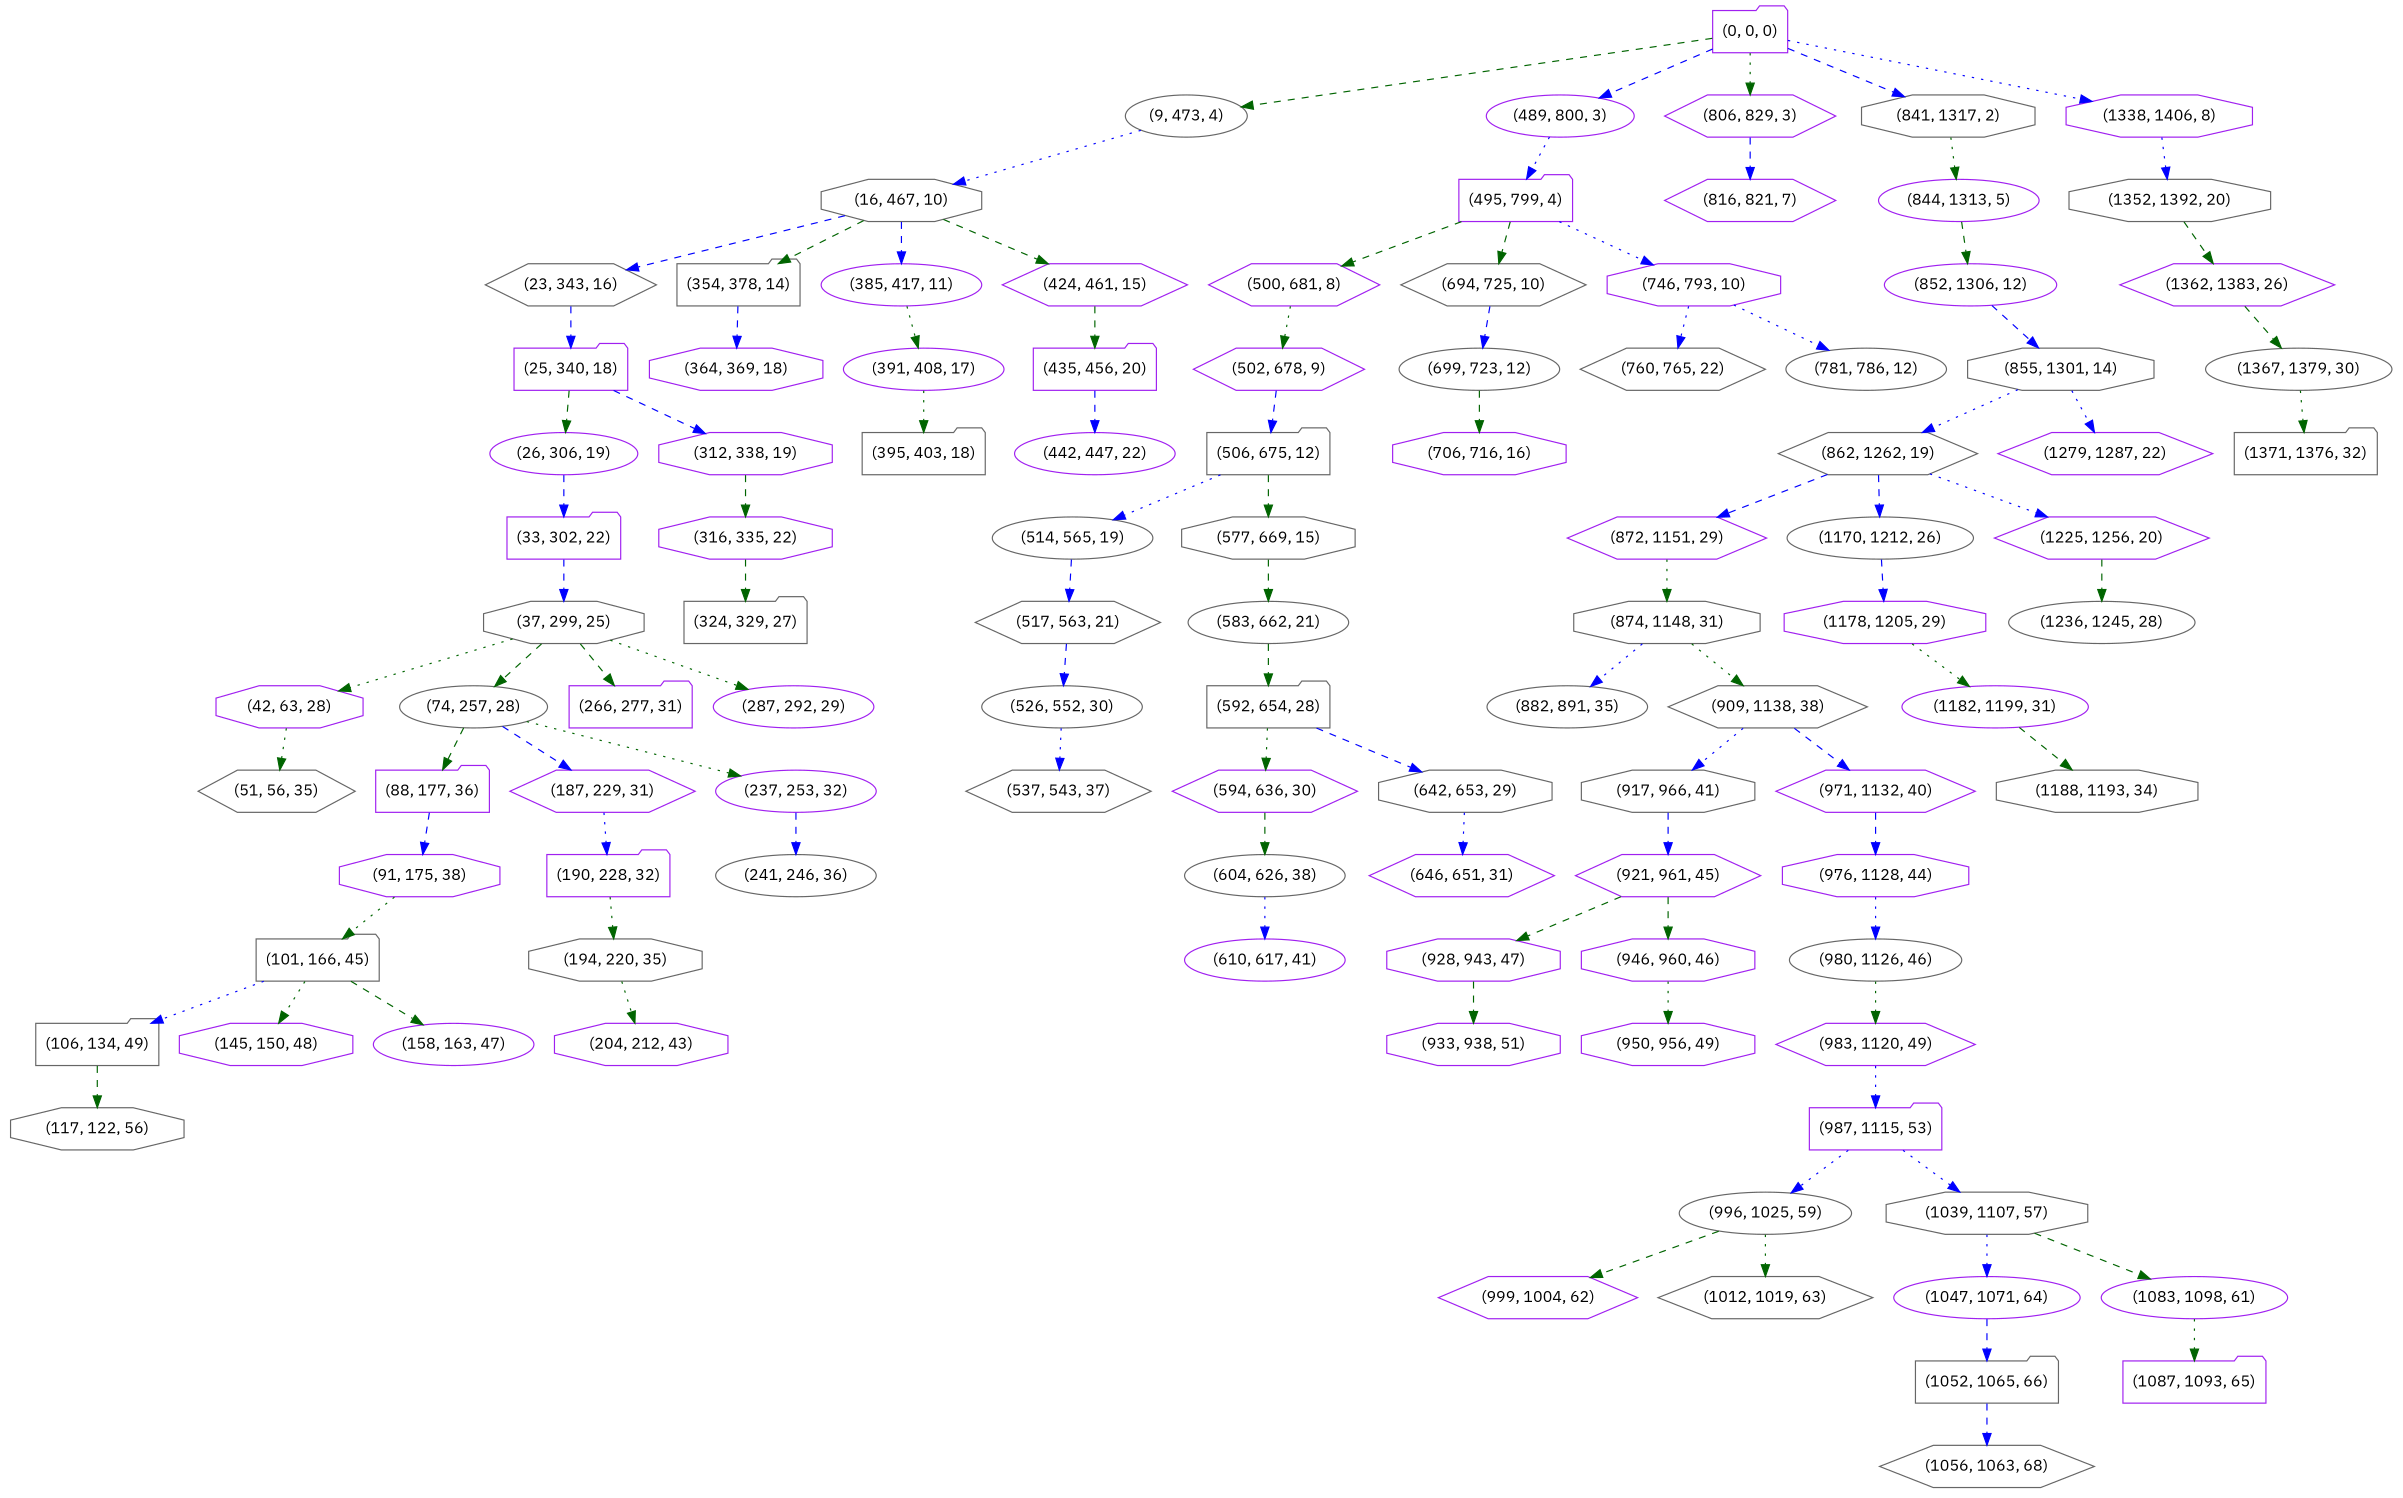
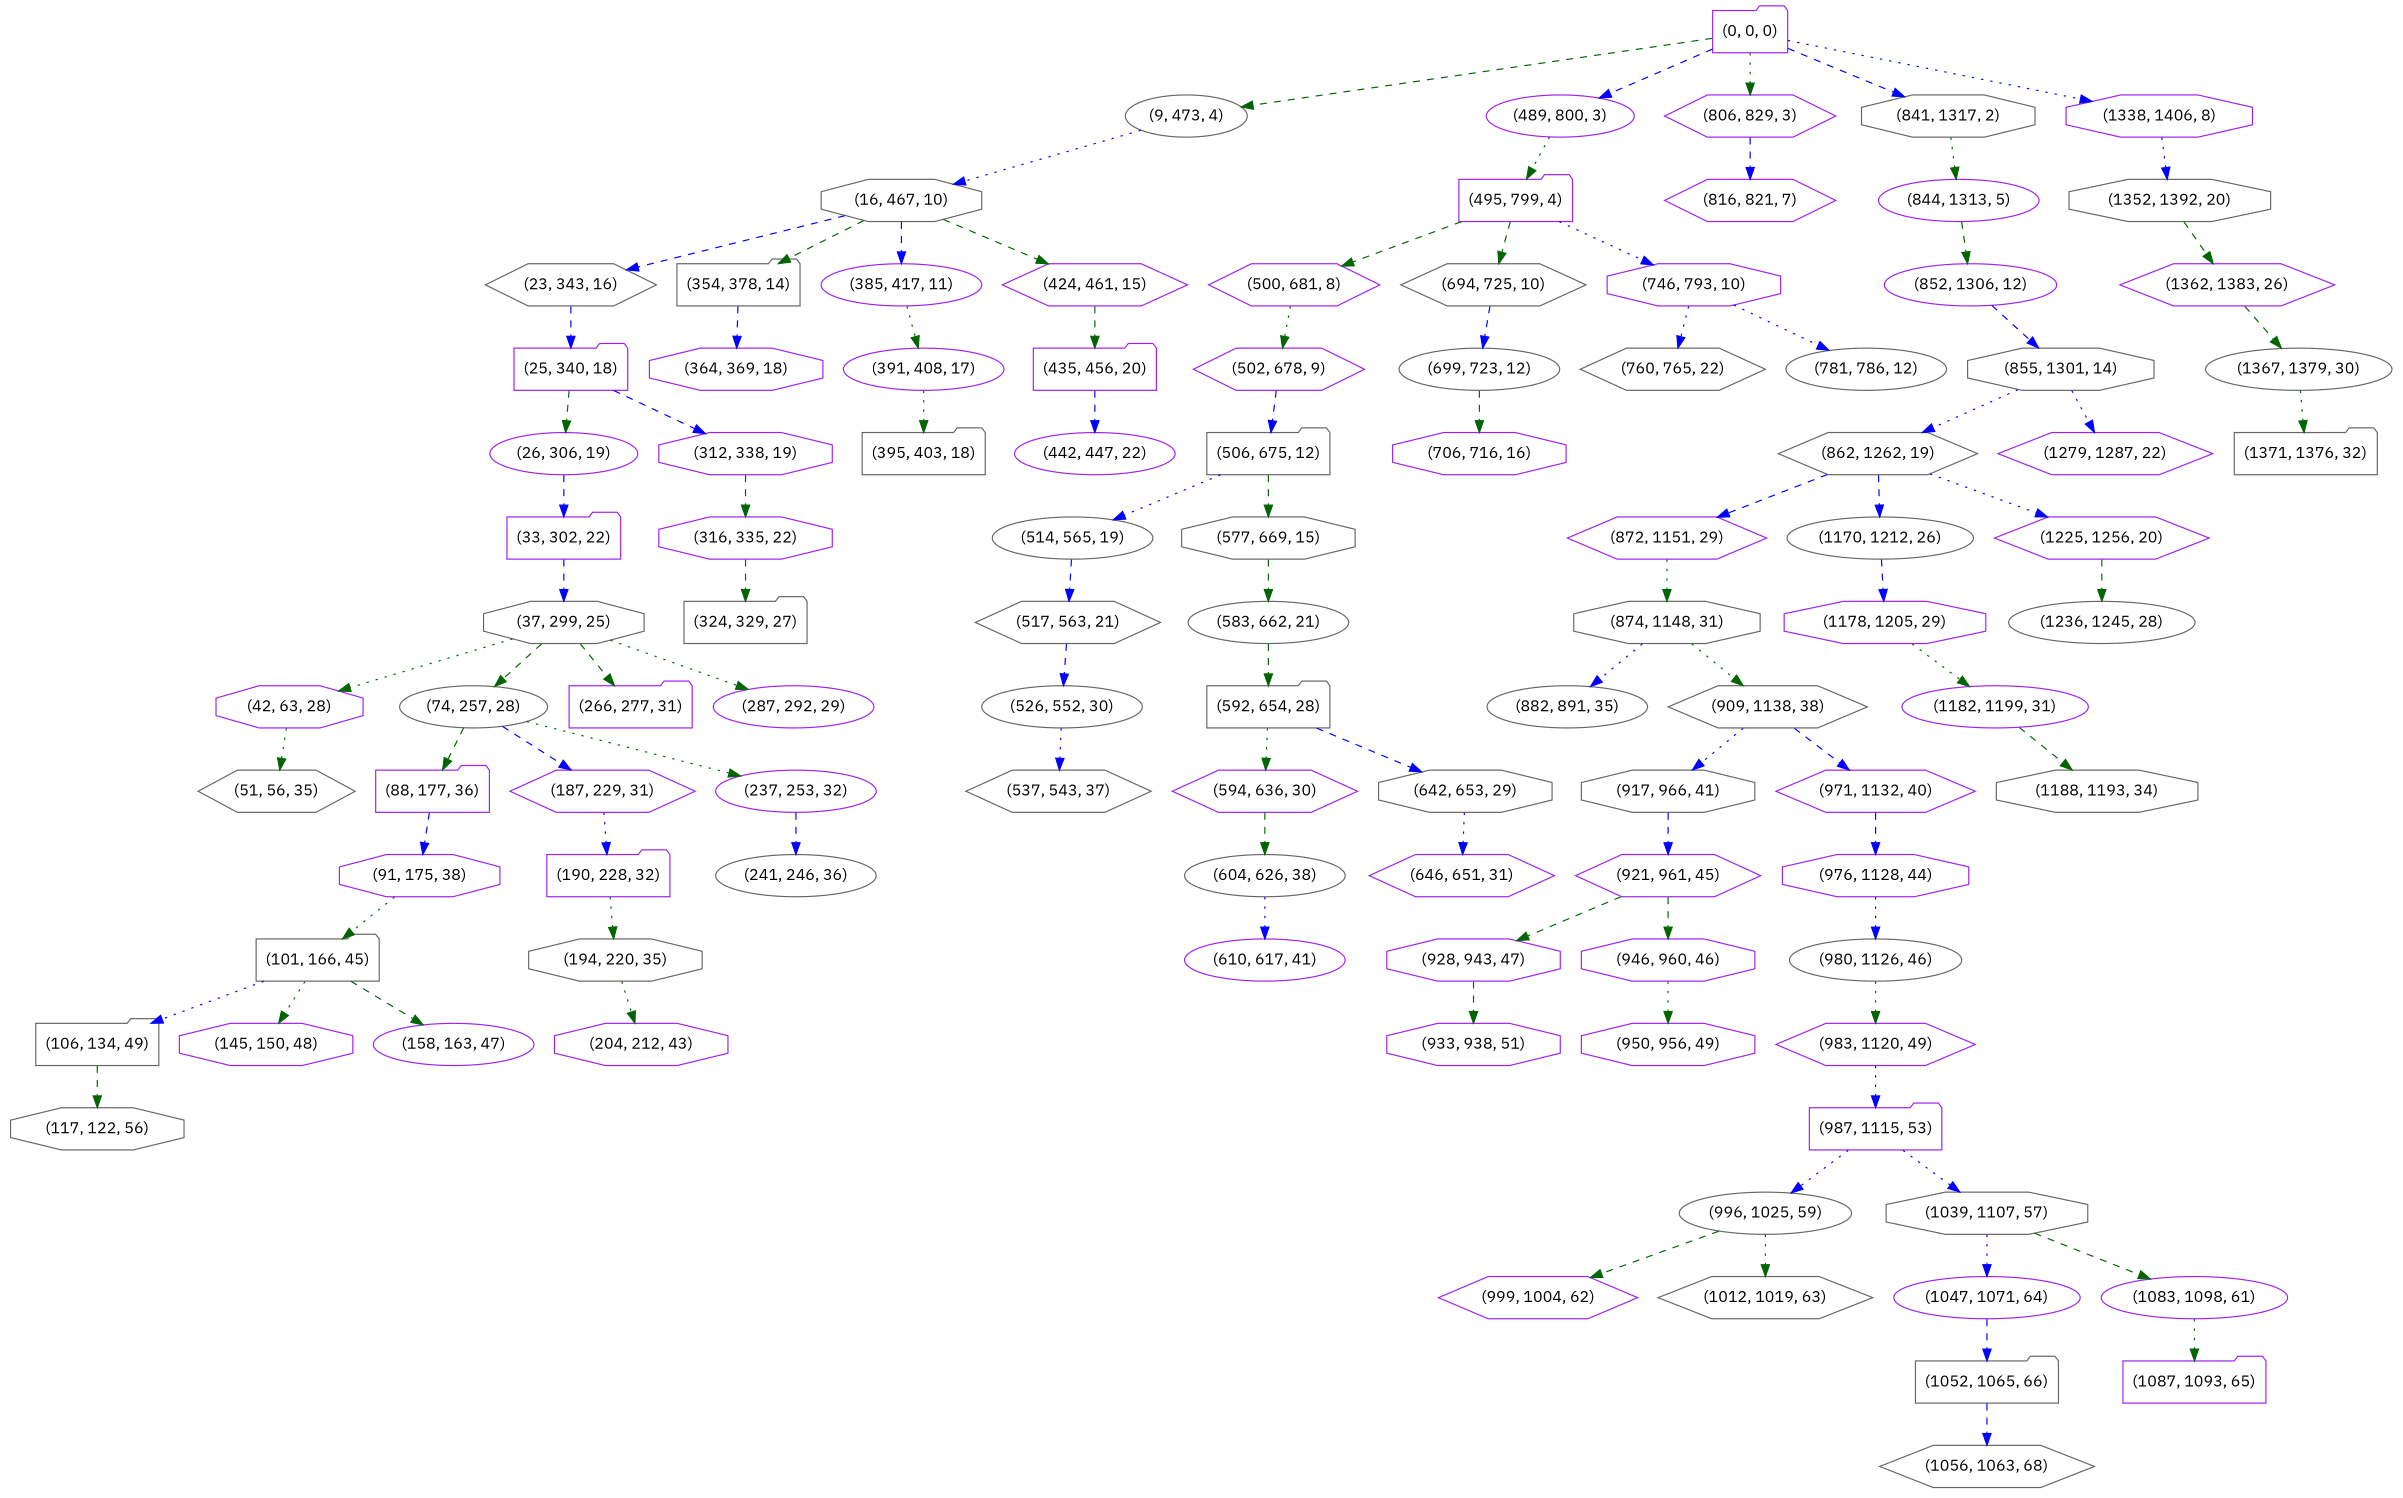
(1541, 153) -> (1541, 153)
